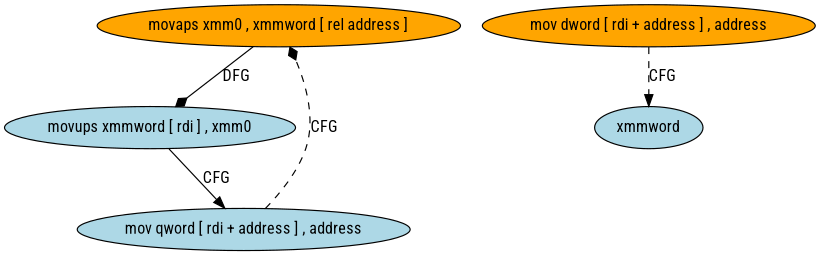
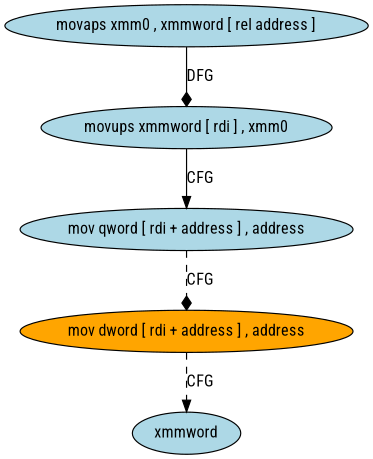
(279, 26) -> (187, 26)
(308, 140) -> (187, 273)
